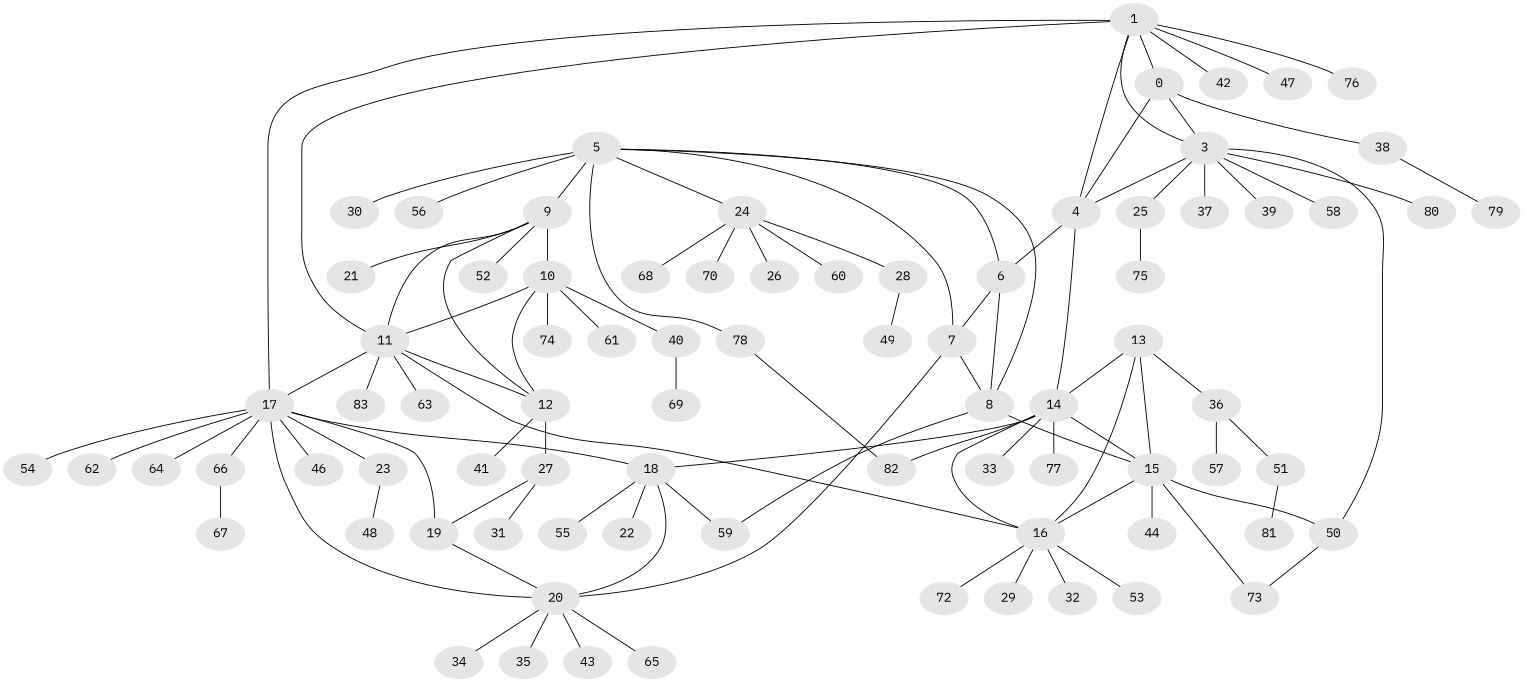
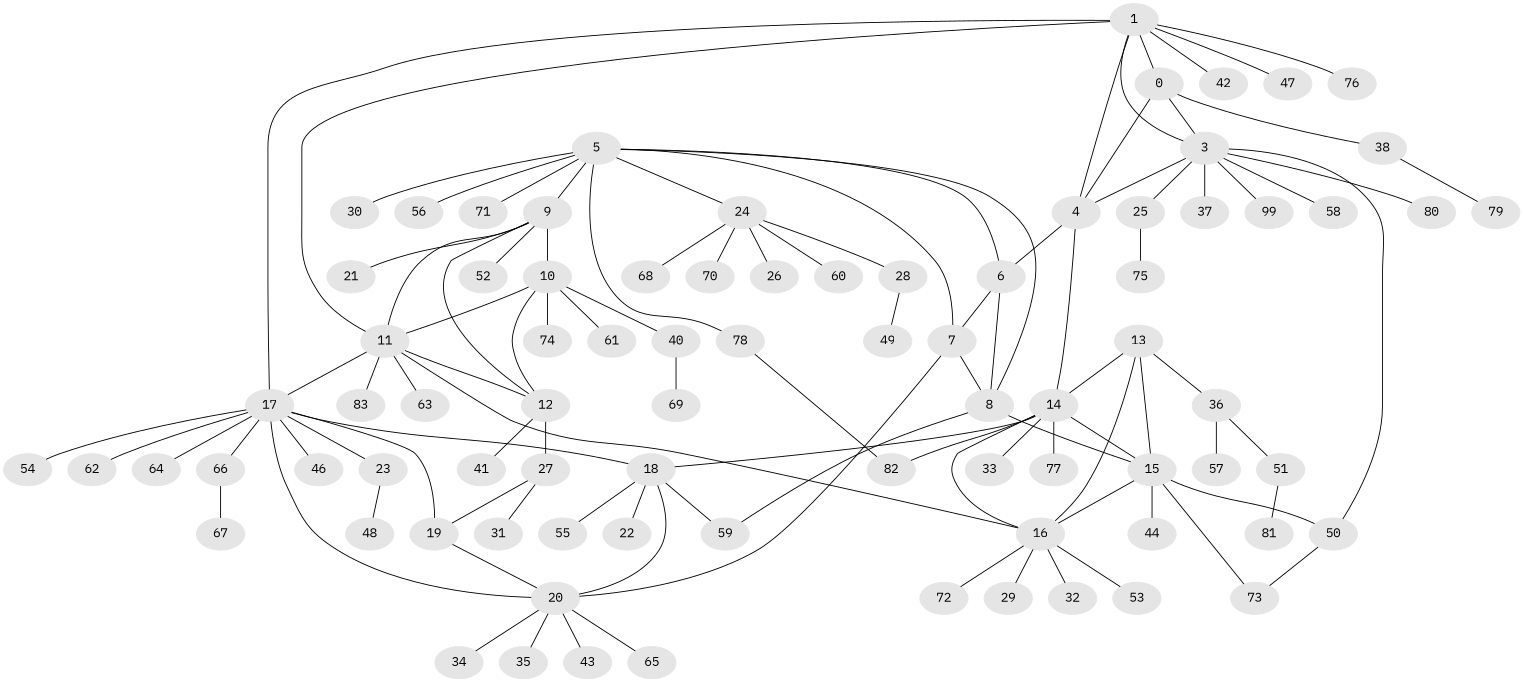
none -> (483, 213)
(1269, 213) -> (1269, 213)
